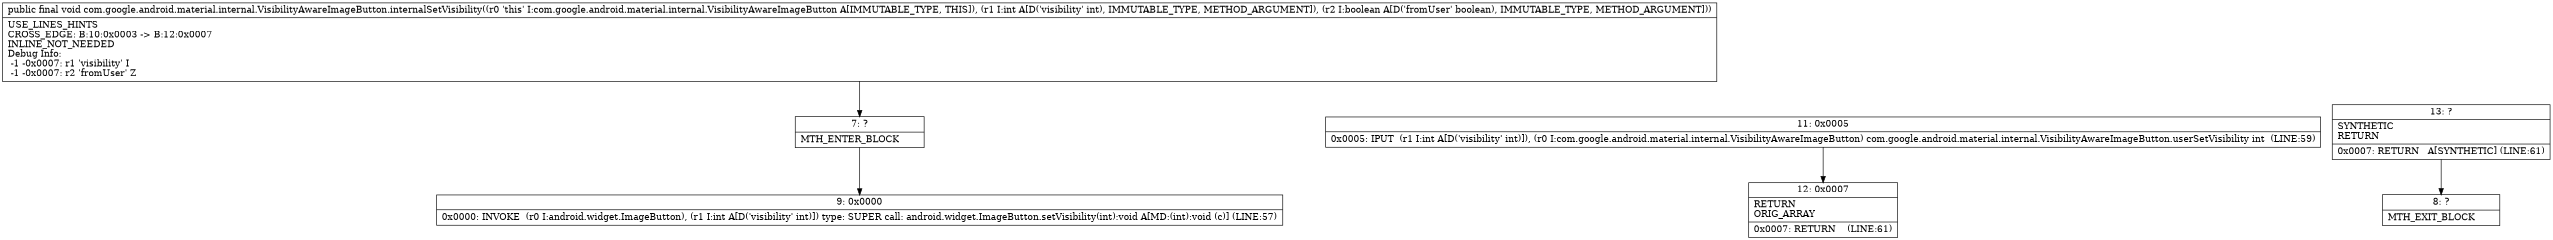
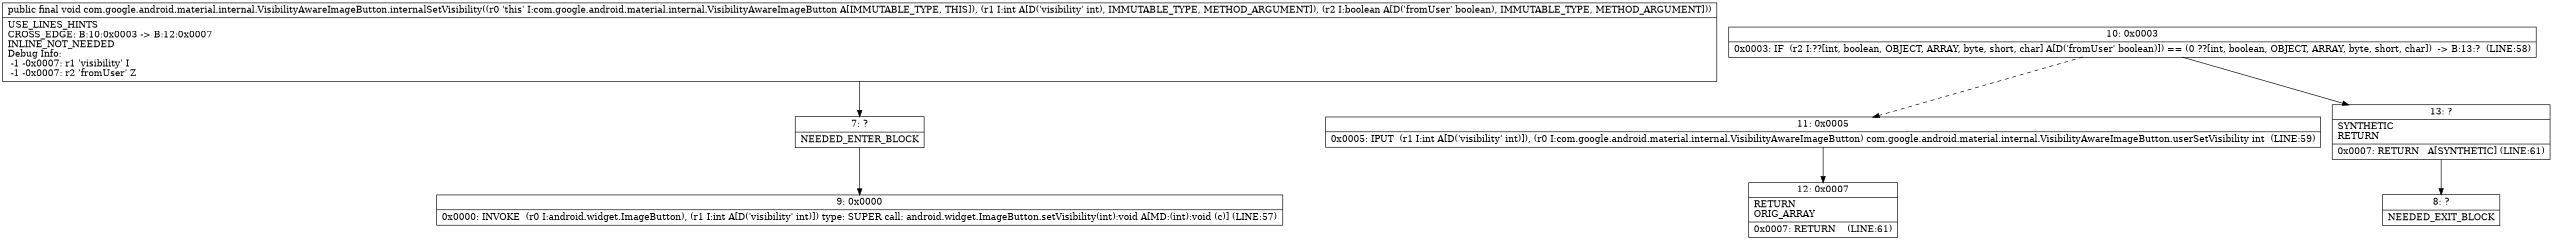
none -> (2132, 42)
(850, 140) -> (860, 140)
(2431, 217) -> (2441, 217)
